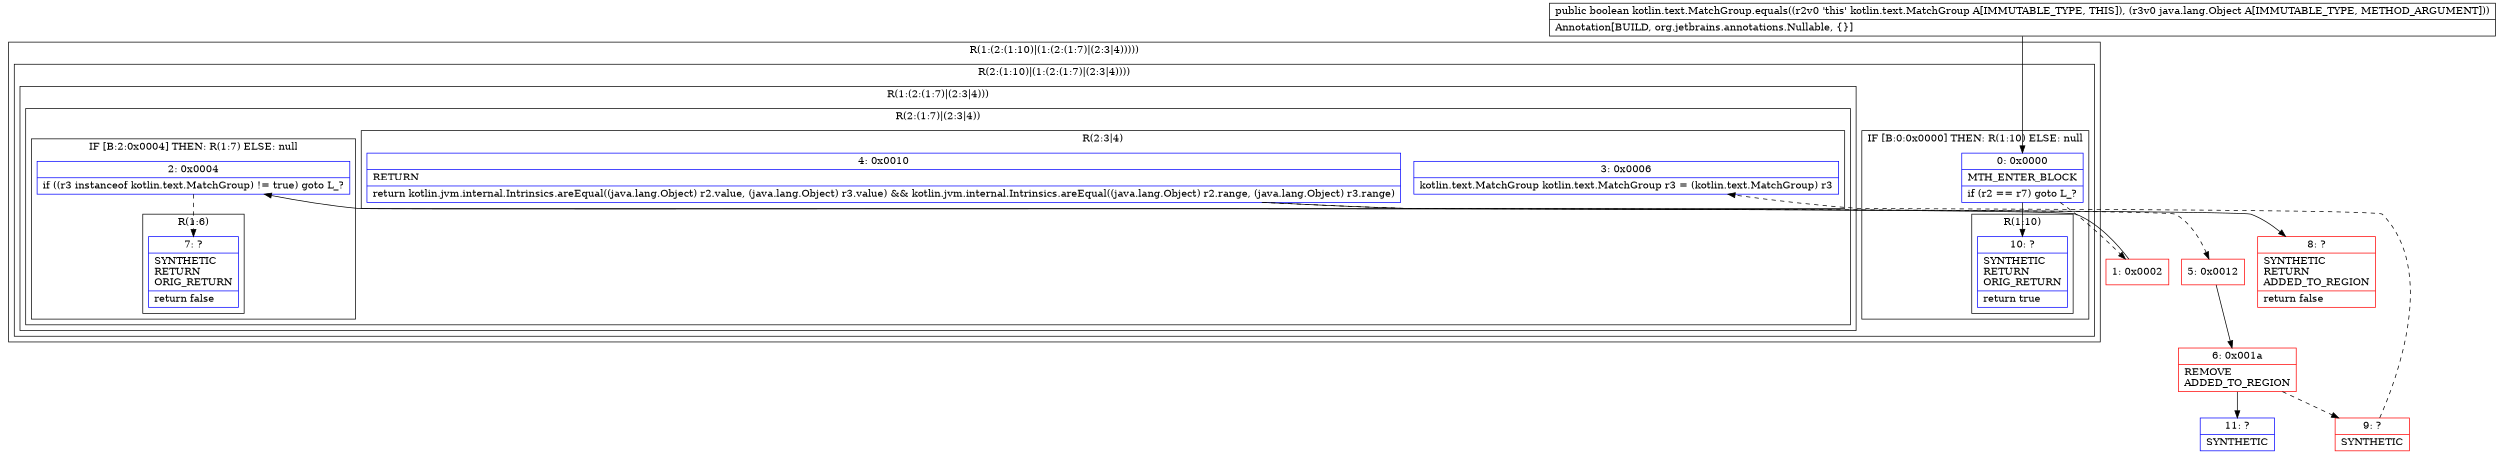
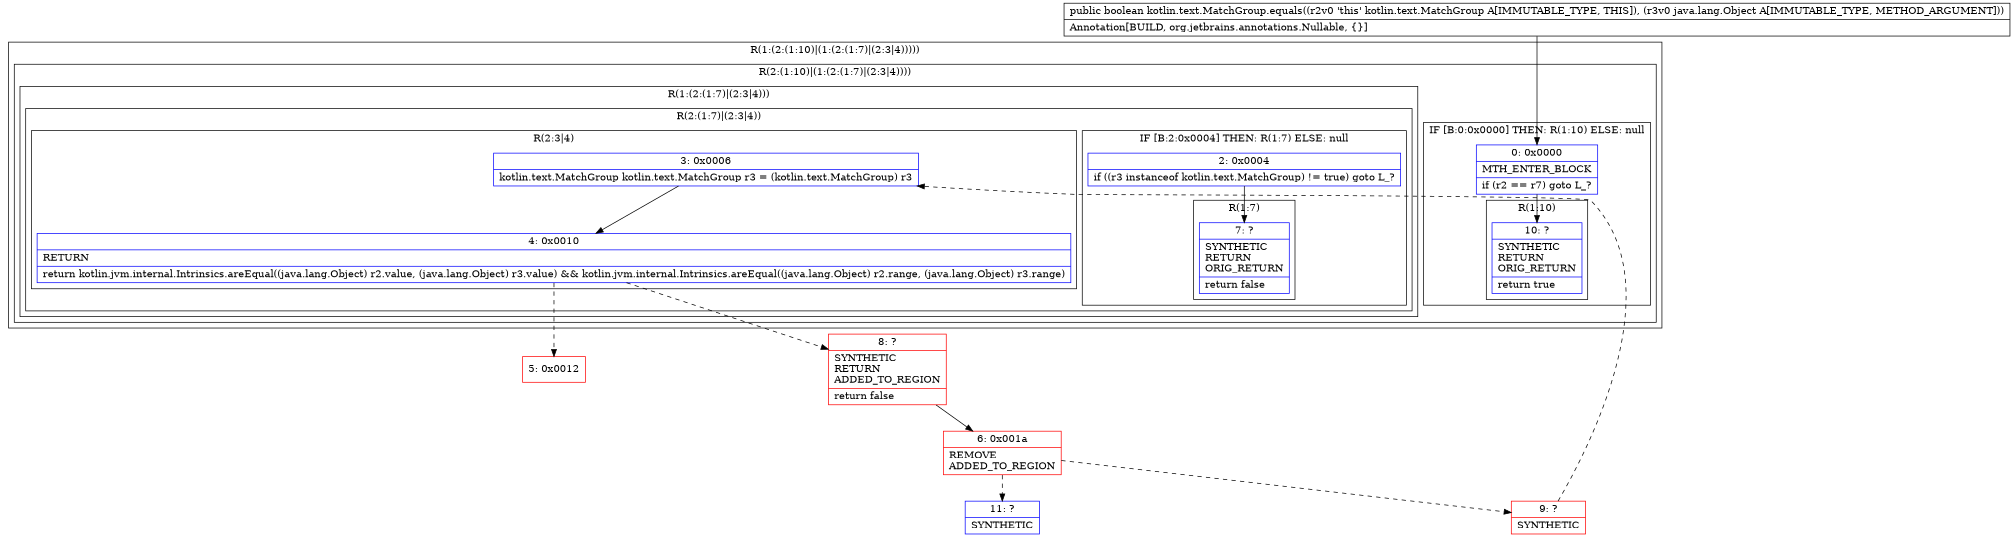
none -> (640, 208)
(193, 209) -> (1244, 205)
(1773, 210) -> (695, 305)
(193, 222) -> (1244, 208)
(2137, 272) -> none
(2223, 313) -> (952, 416)
(2237, 401) -> (1002, 484)
